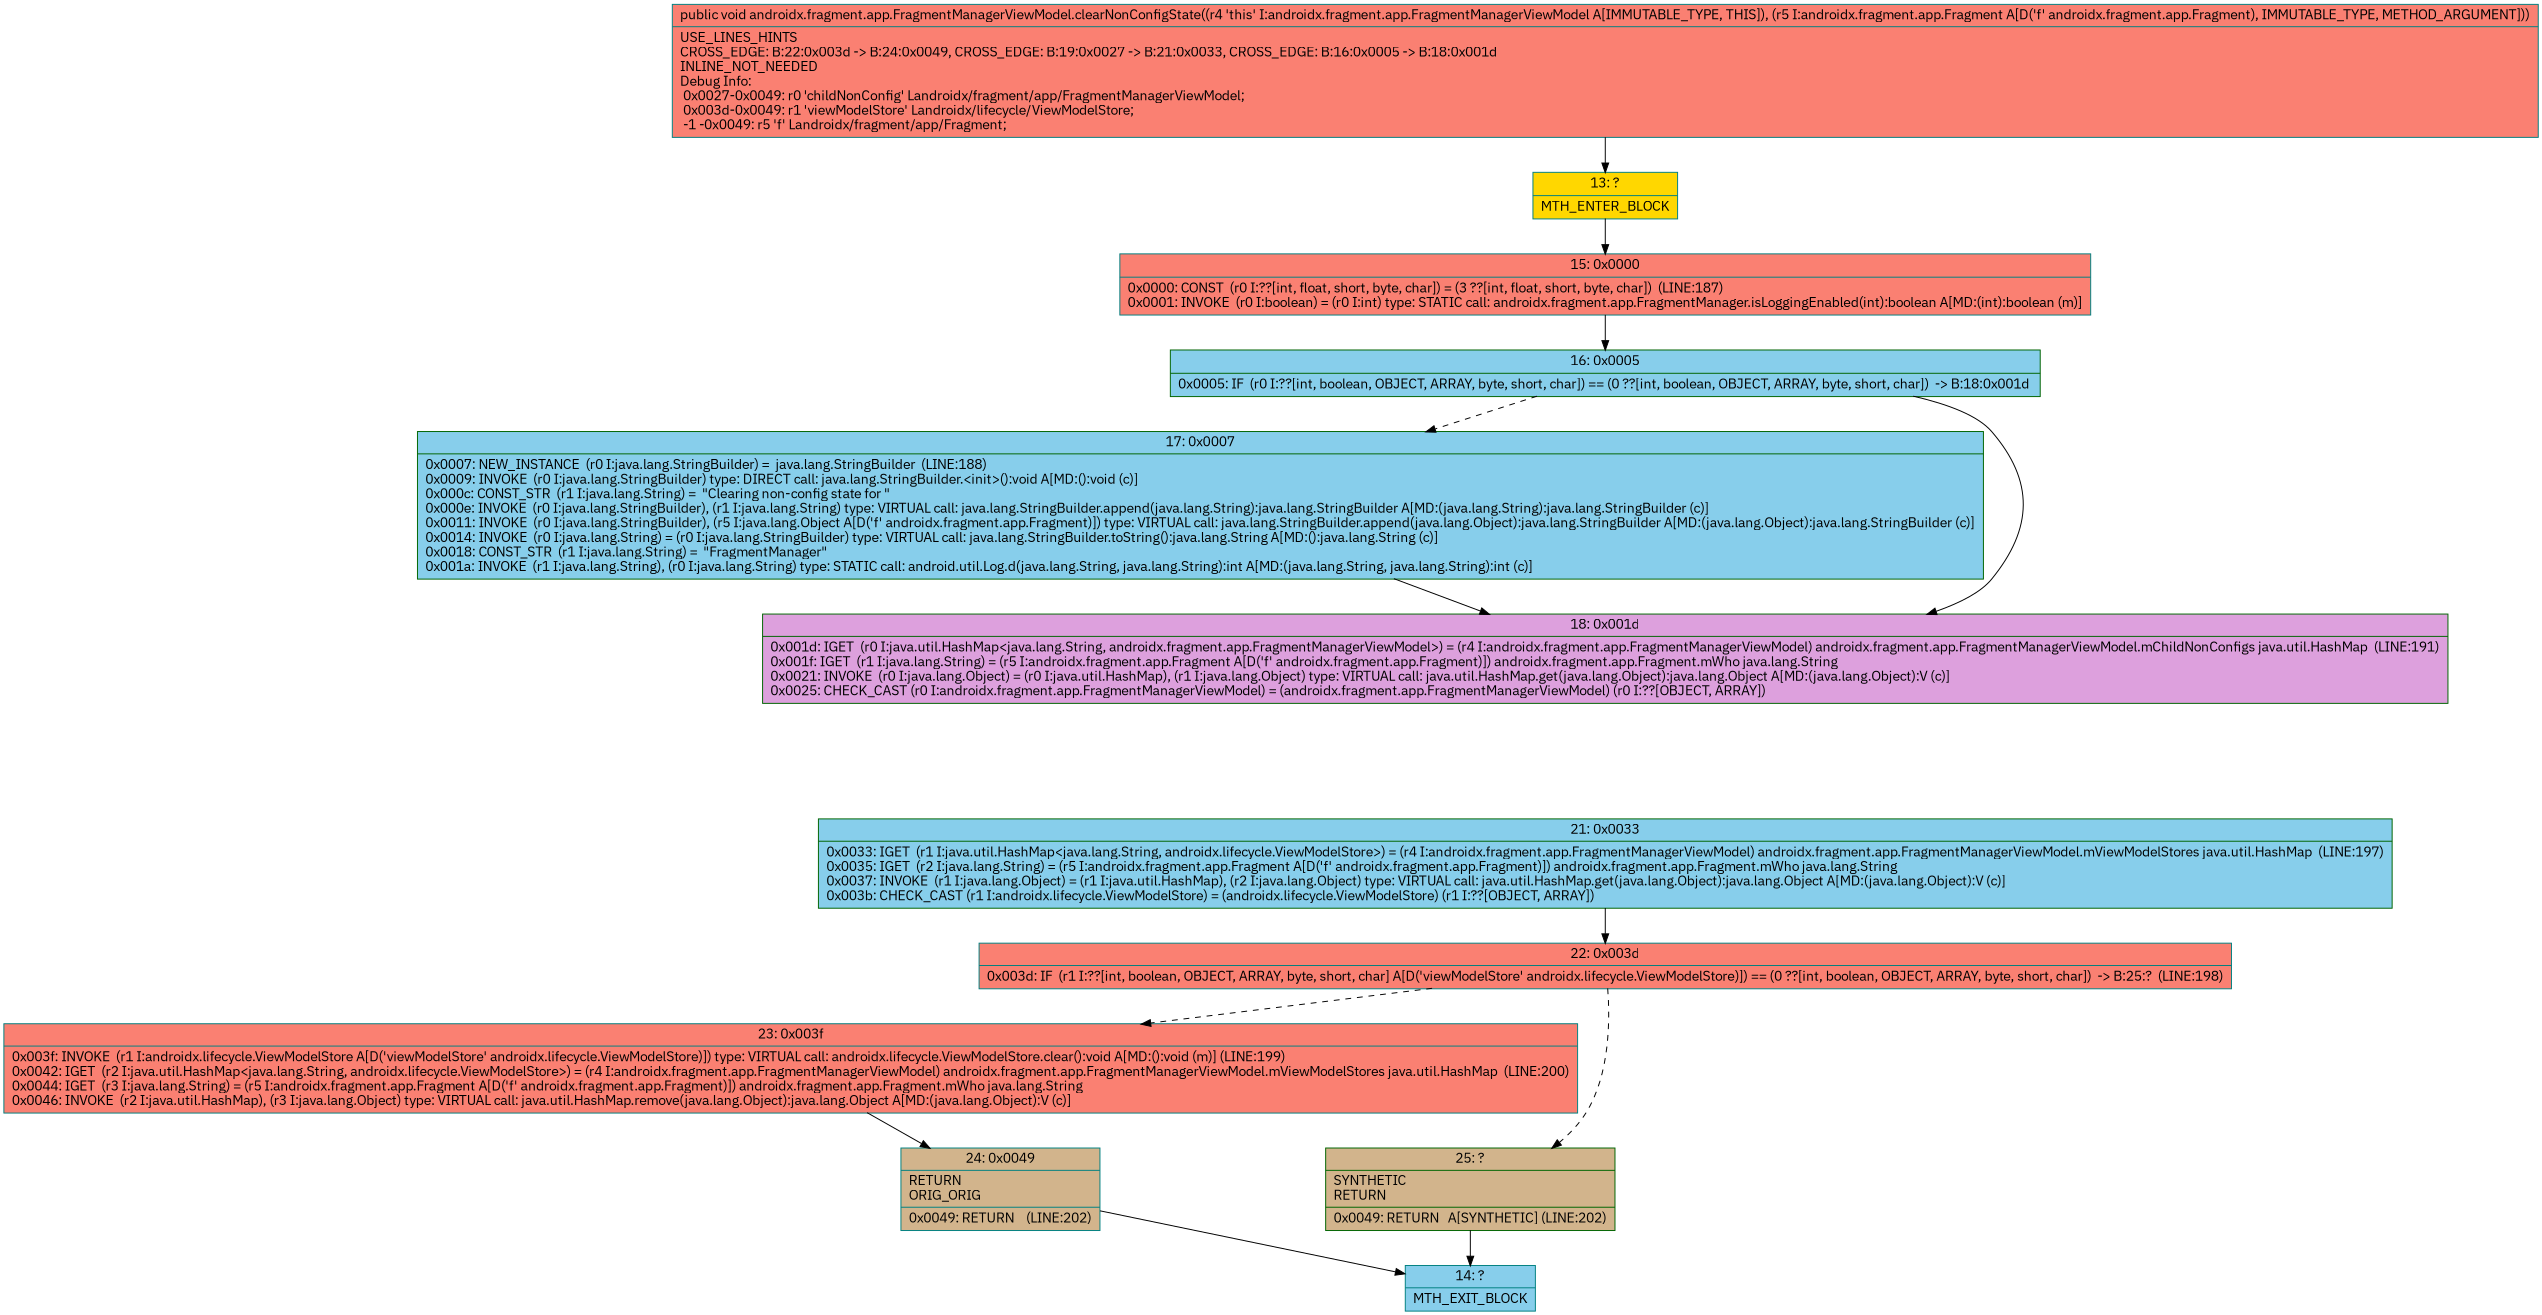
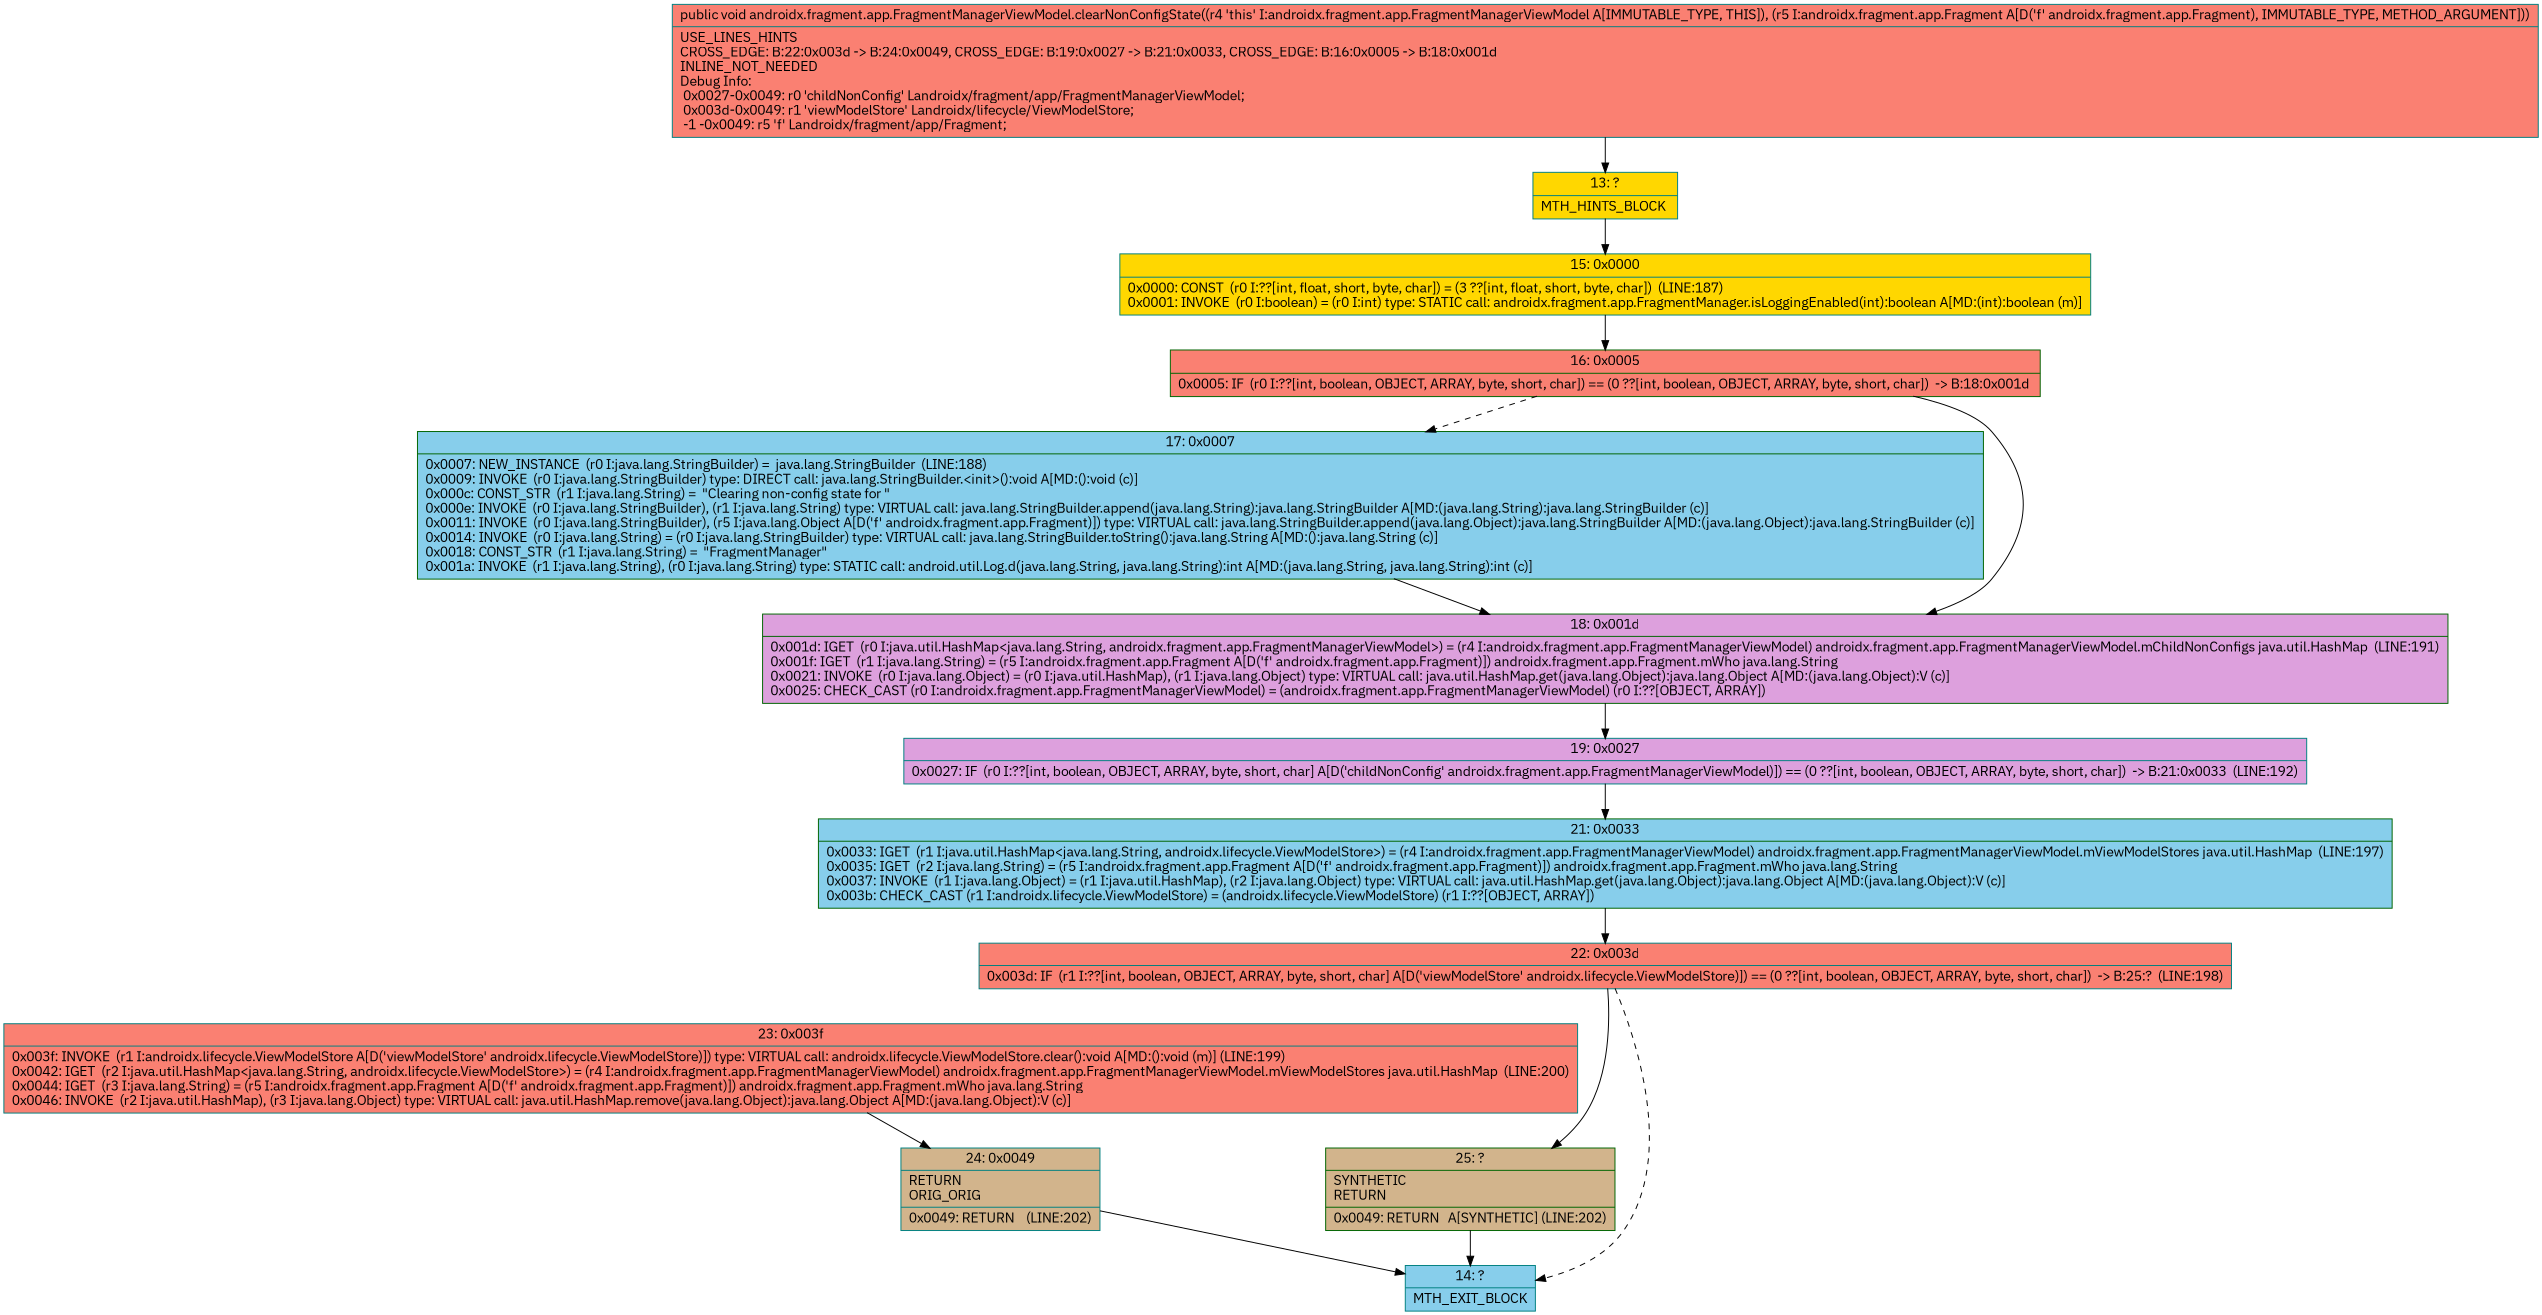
(1605, 207) -> (1604, 207)
(1605, 284) -> (1605, 284)
(1605, 373) -> (1605, 373)
none -> (1605, 761)
(1291, 1006) -> (1648, 1156)
(1602, 1072) -> (1602, 1072)
